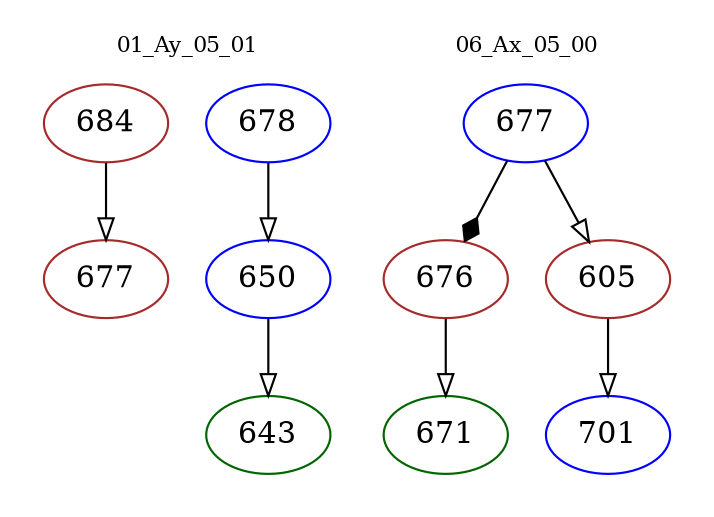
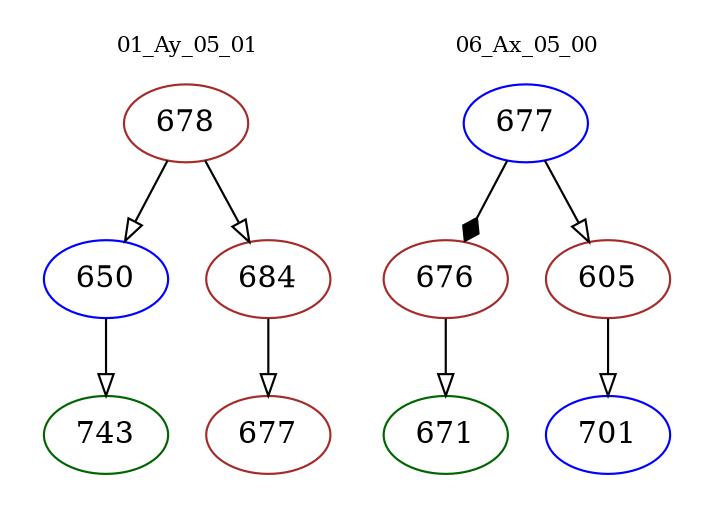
(268, 123) -> (186, 123)
none -> (222, 192)
(268, 435) -> (106, 435)
